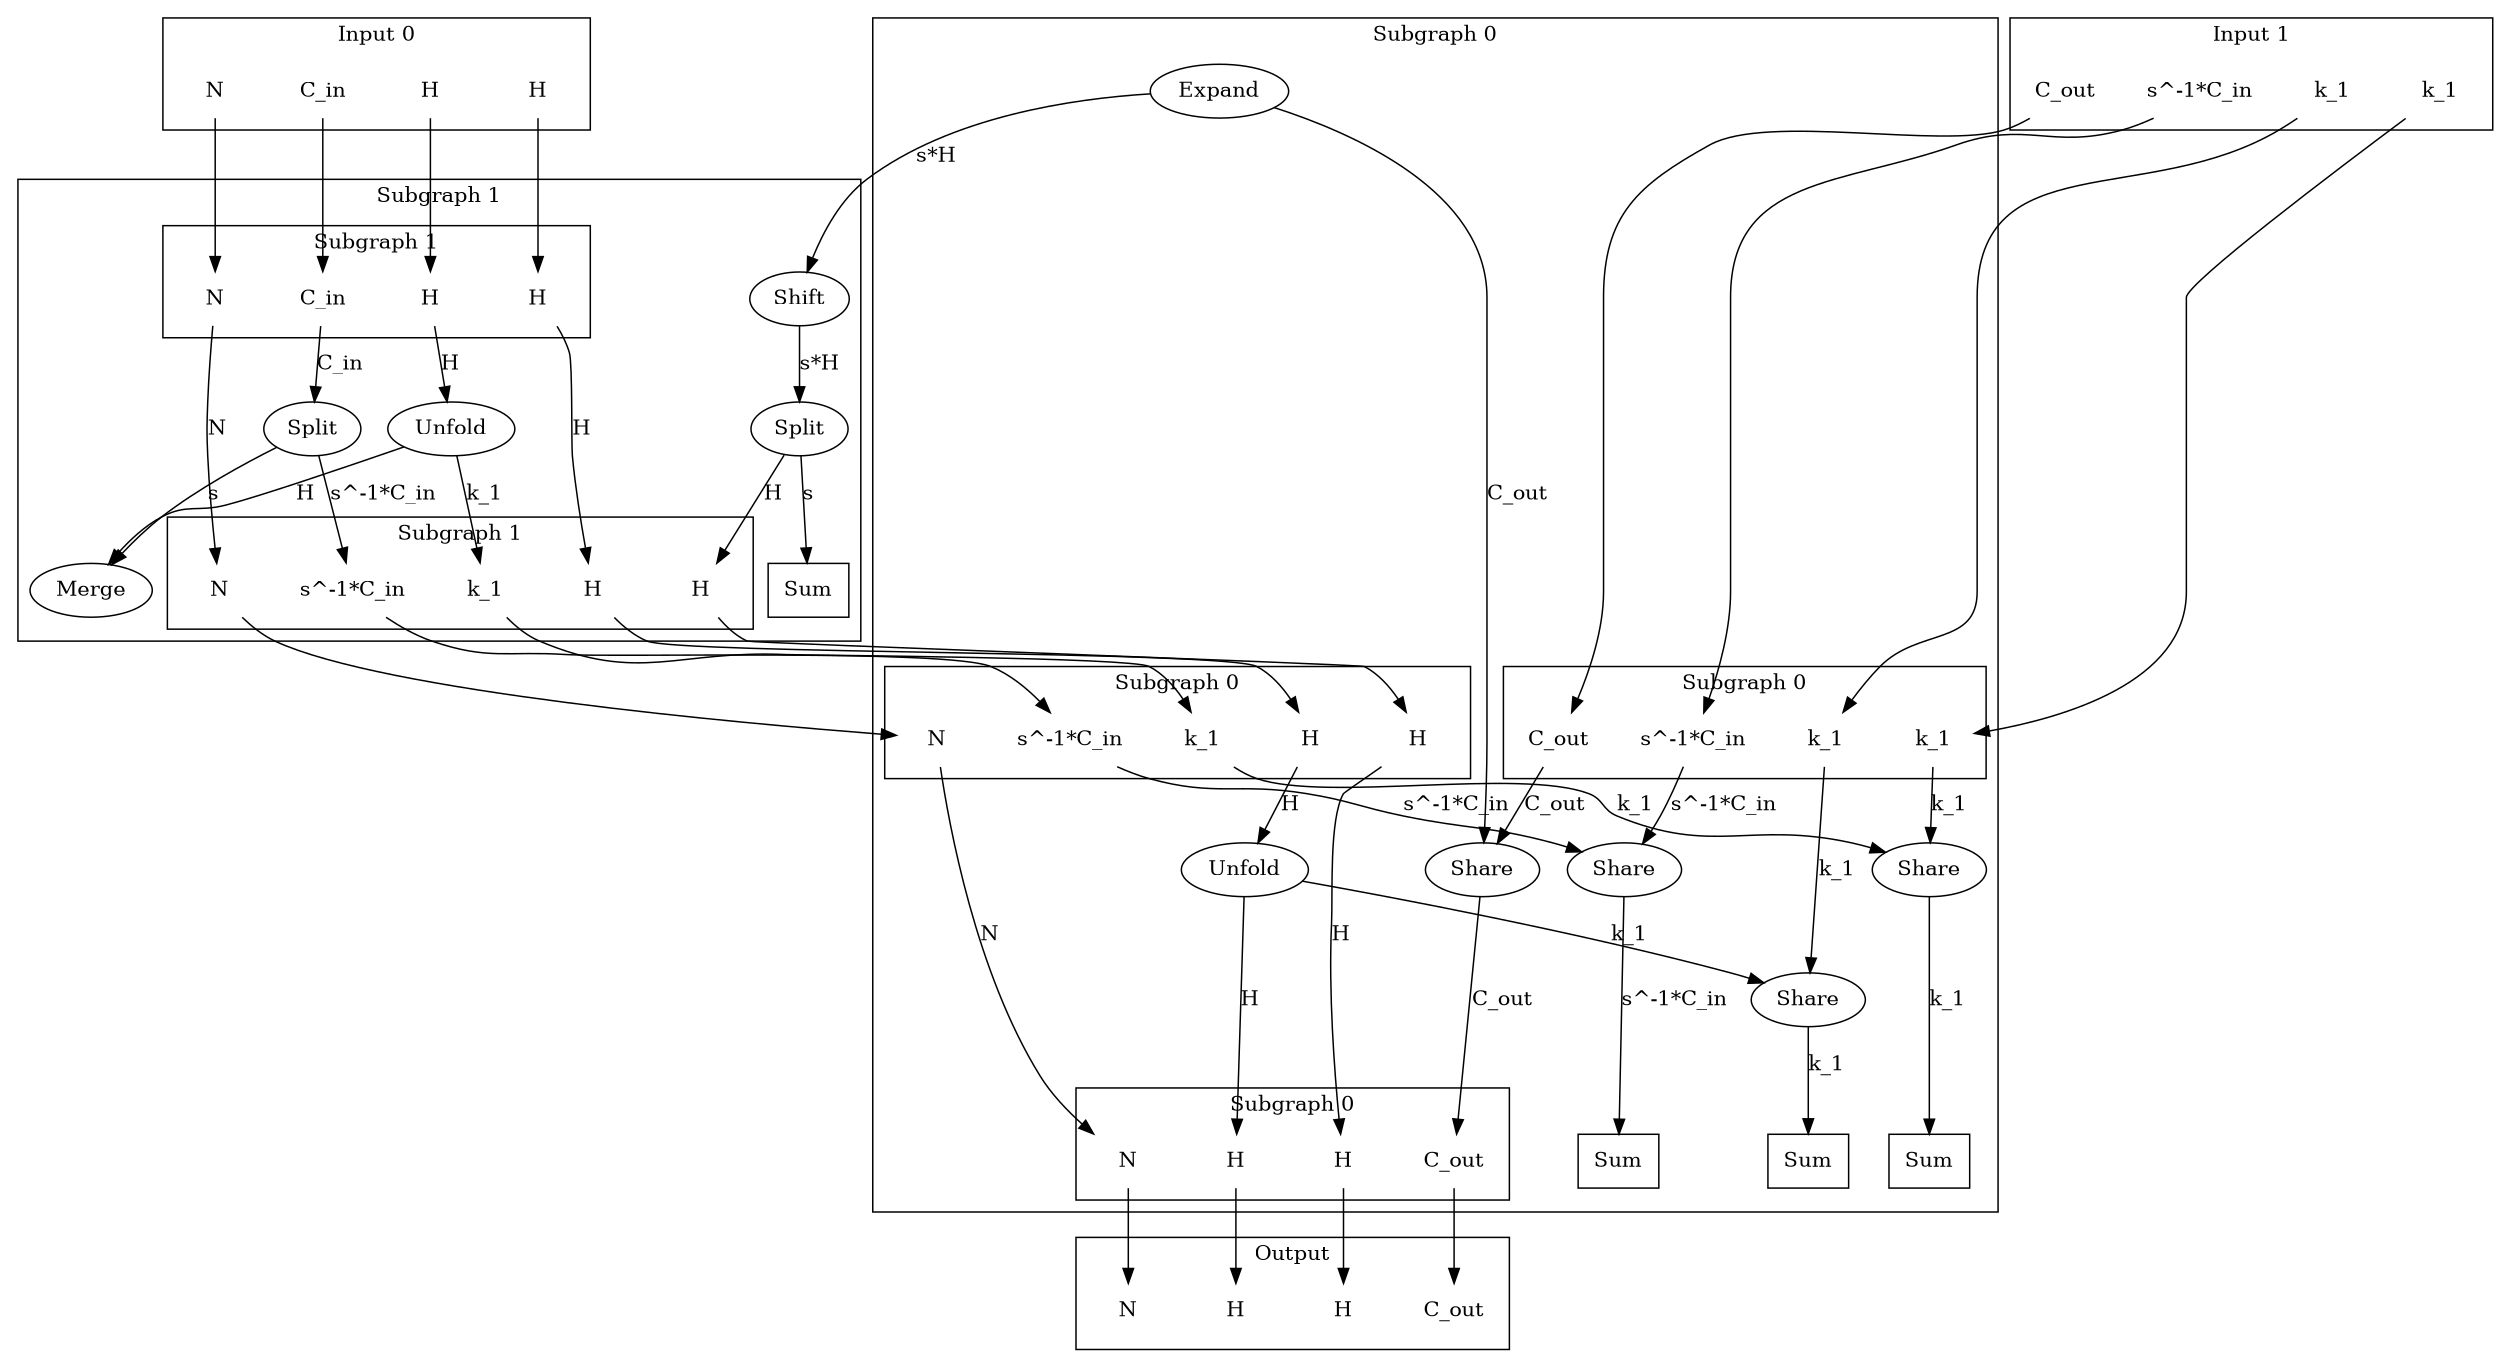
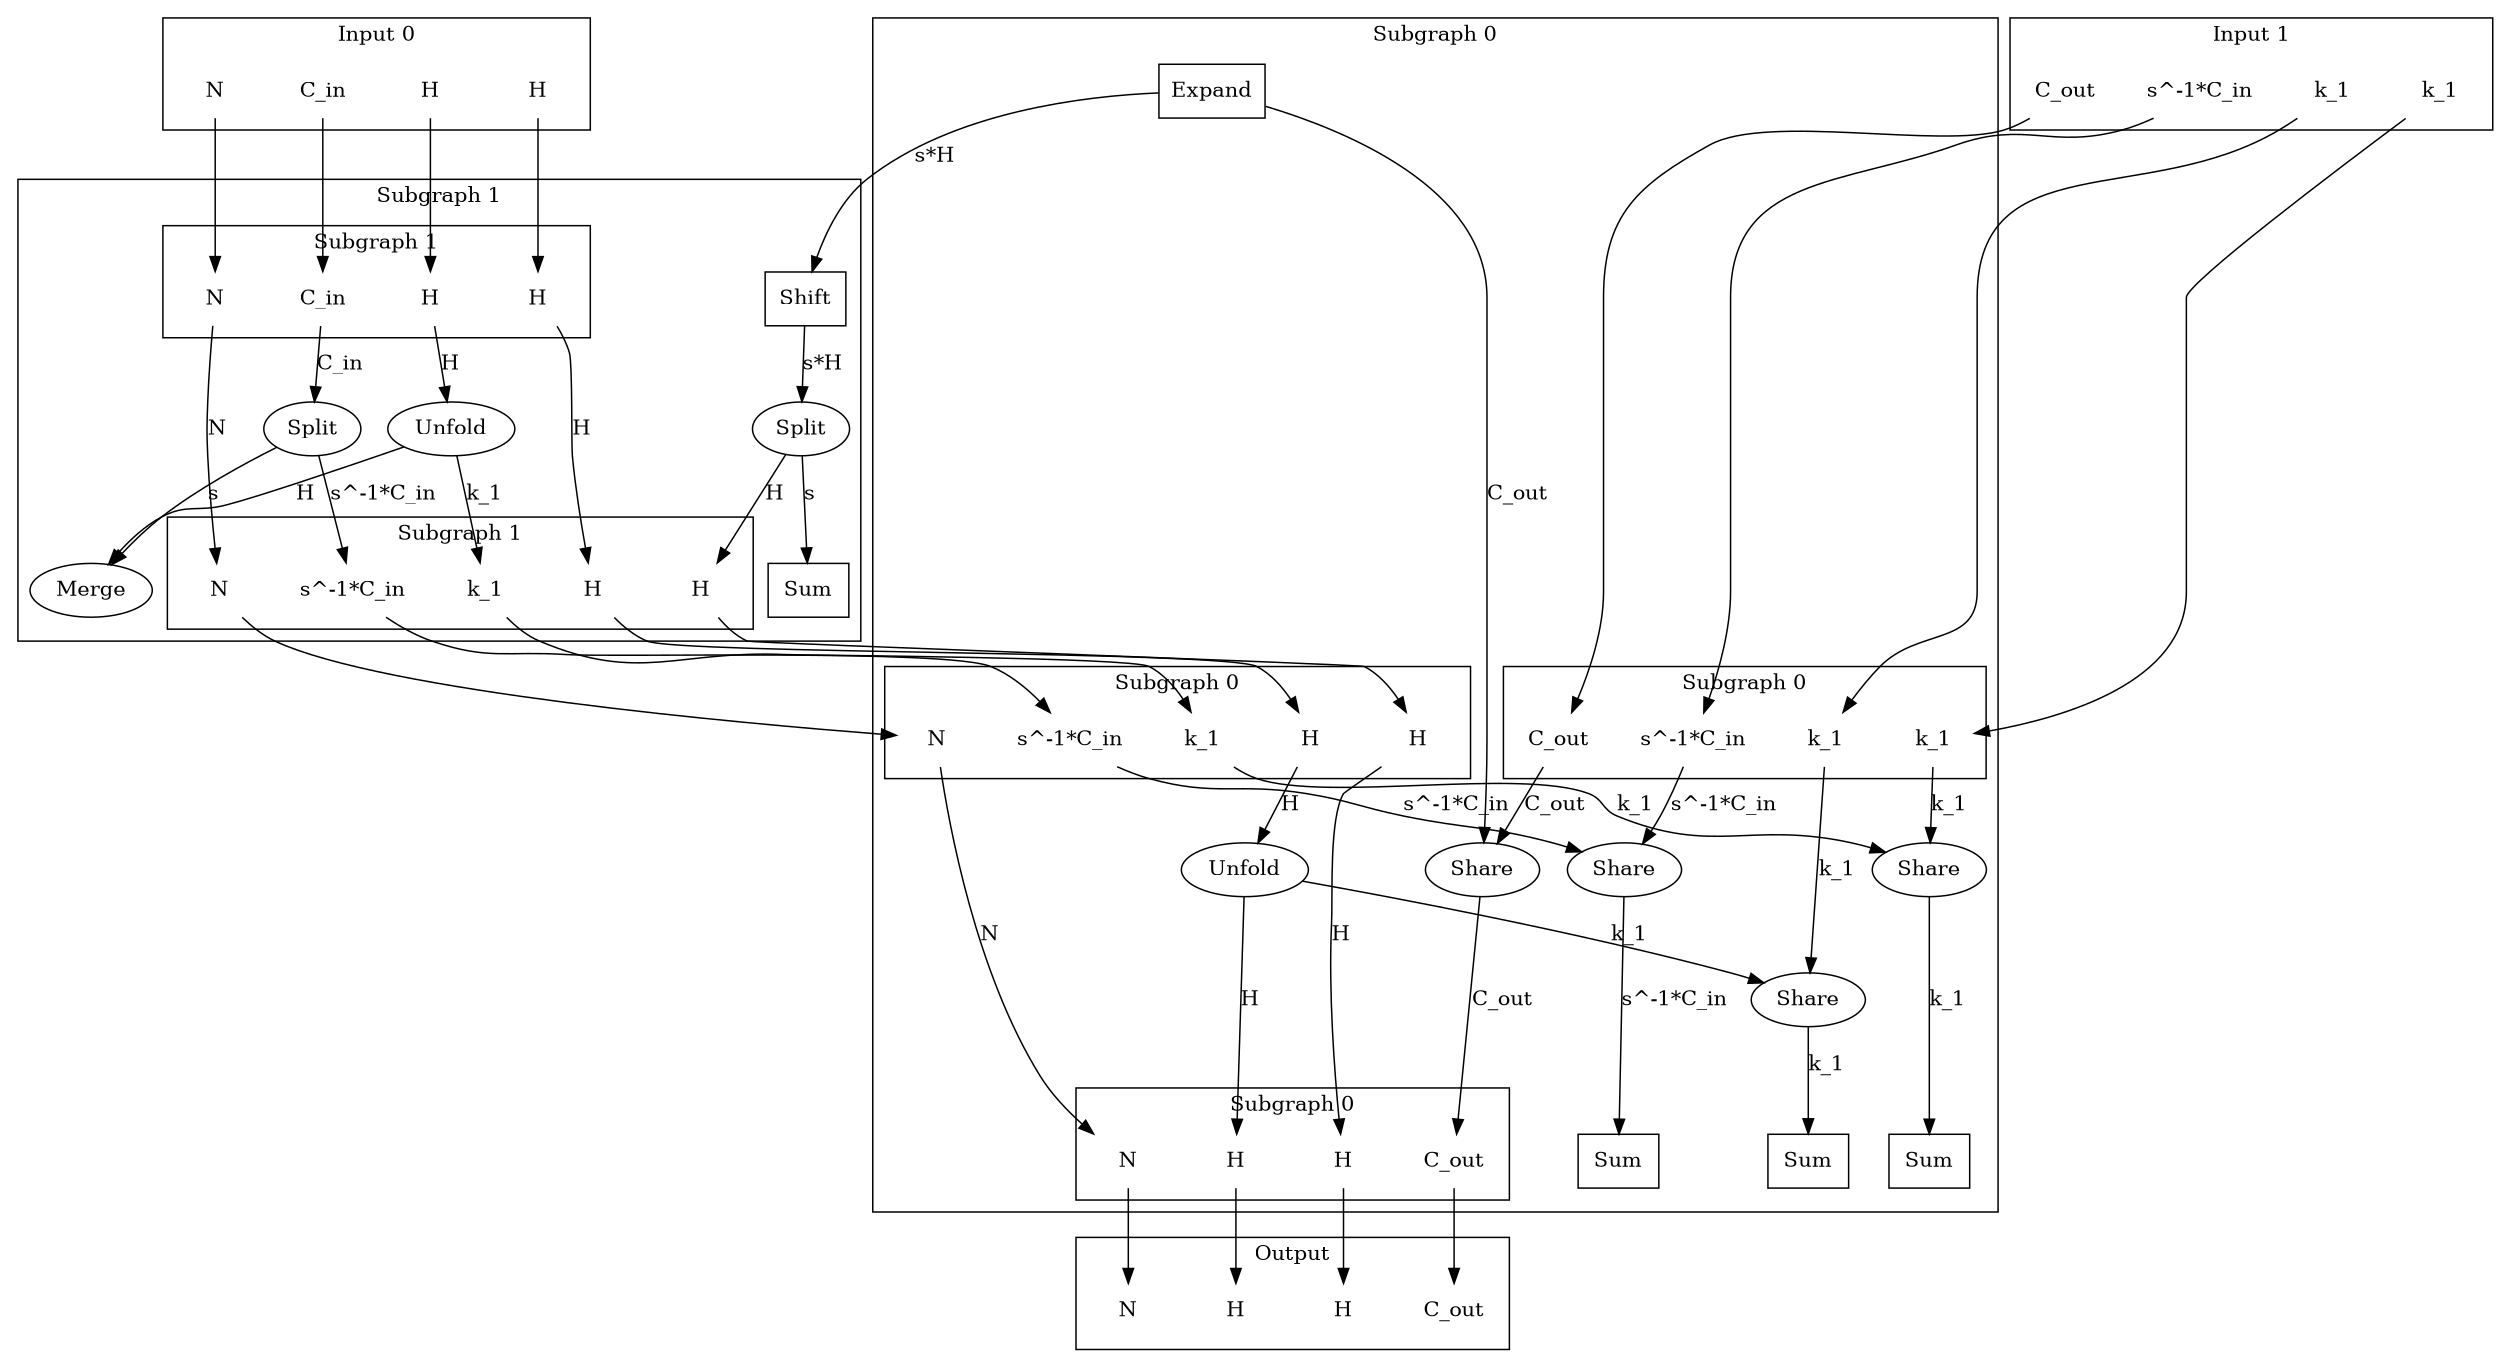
(1219, 91) -> (1212, 91)
(800, 299) -> (806, 299)
